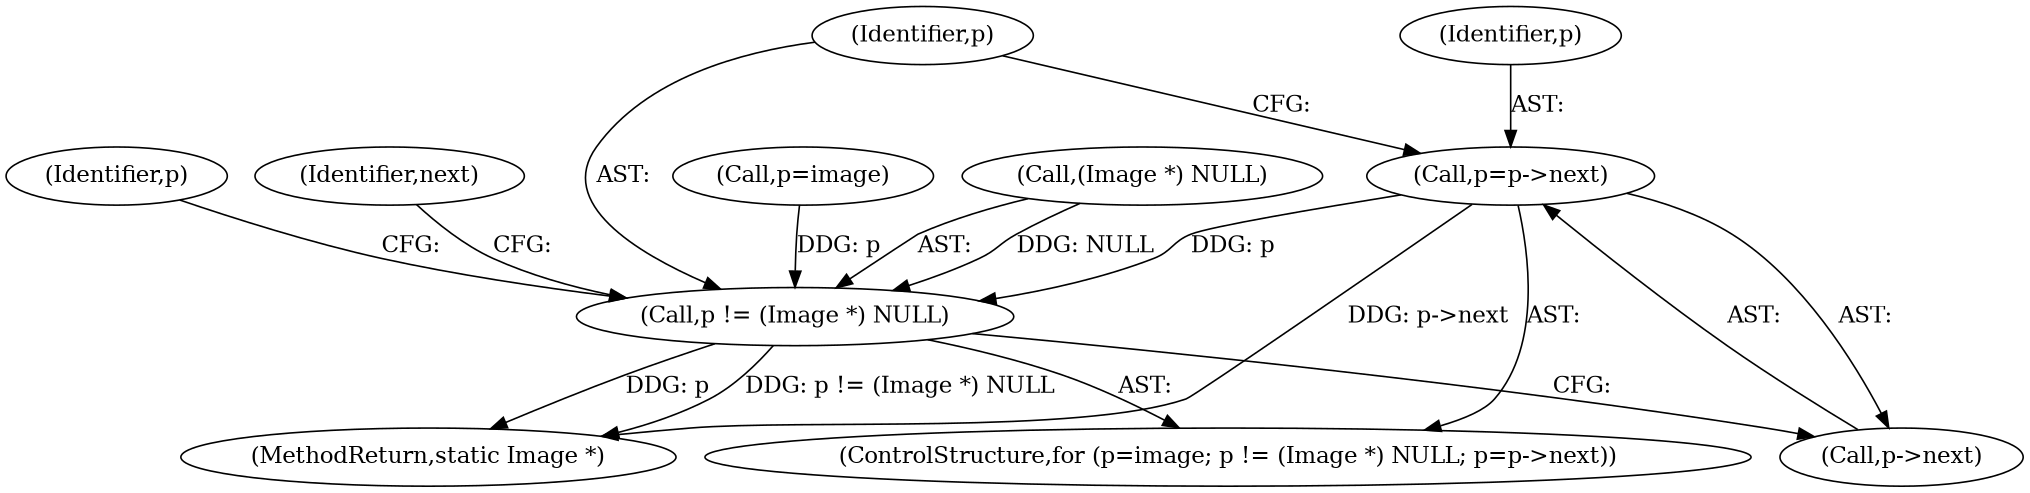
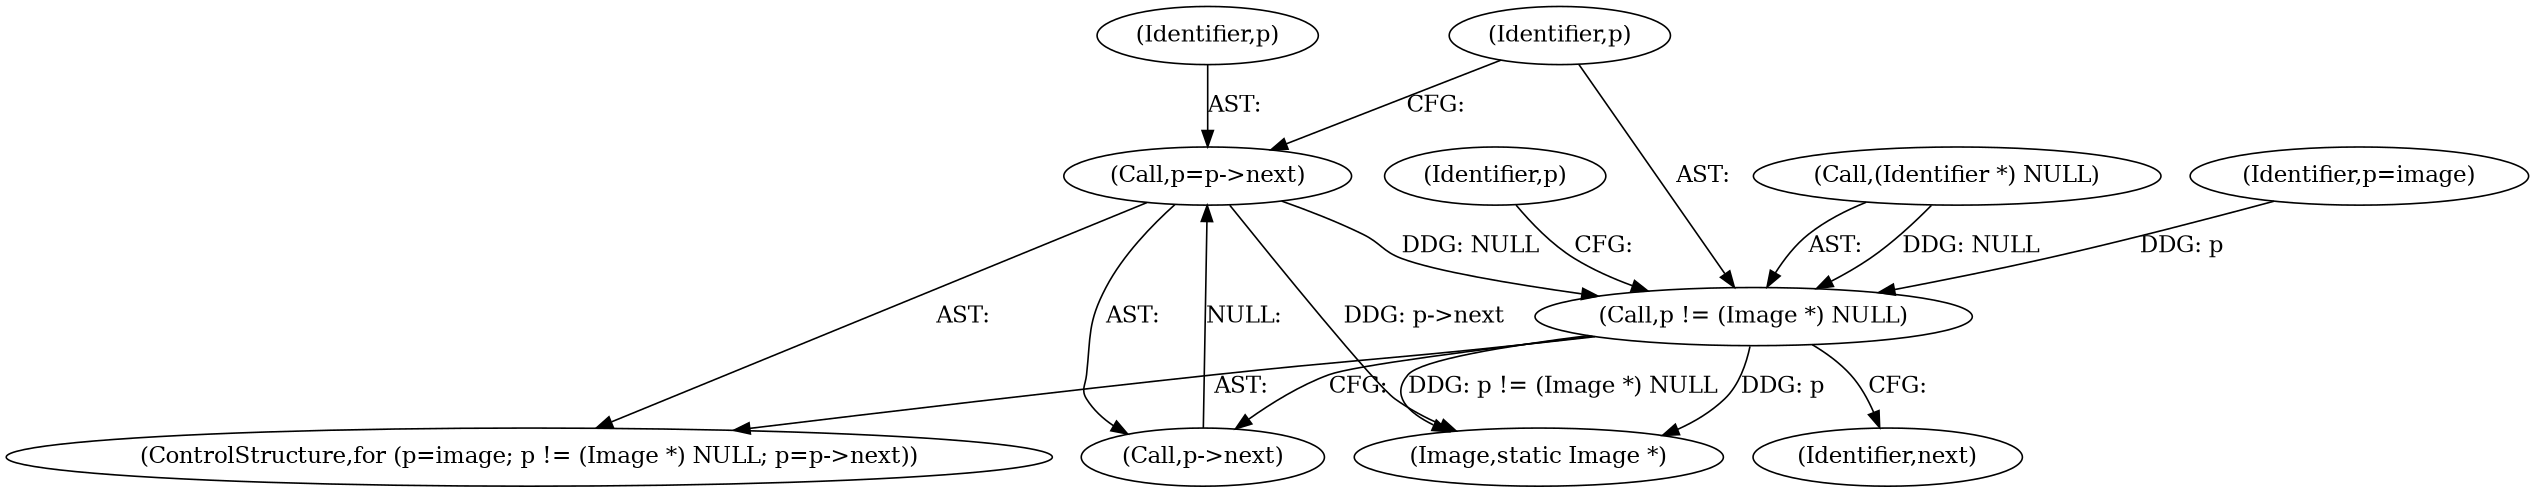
(803, 176) -> (2359, 176)
(1142, 176) -> (1957, 176)
(1233, 246) -> (1470, 246)
(506, 264) -> (1849, 373)
(1758, 317) -> (1248, 317)
(428, 457) -> (1539, 457)
